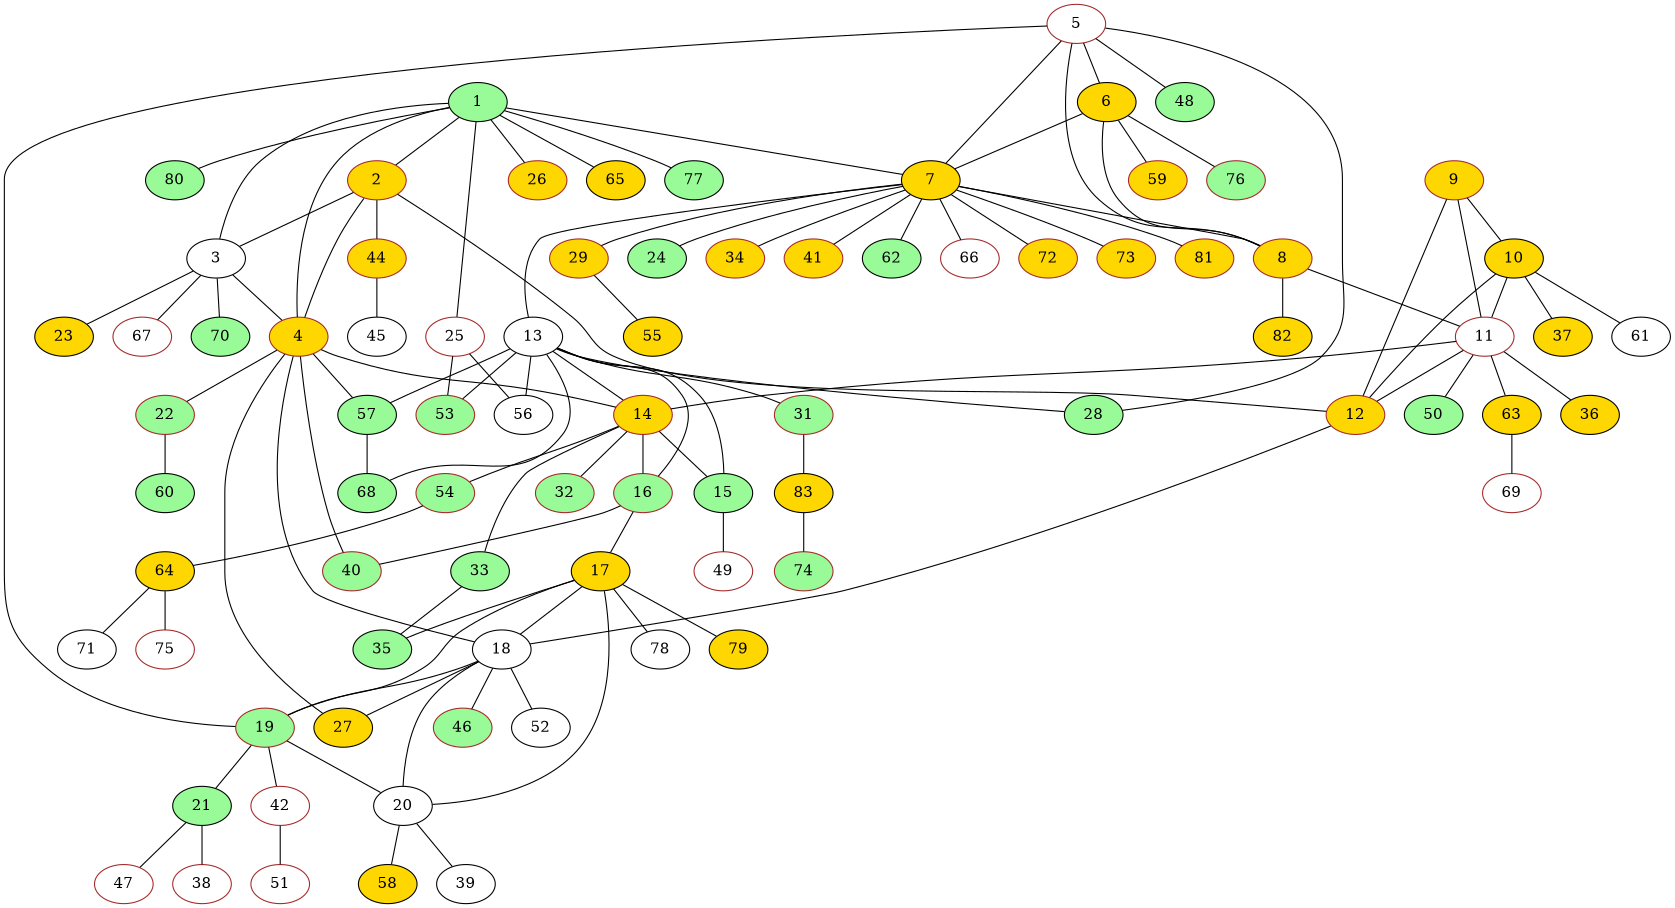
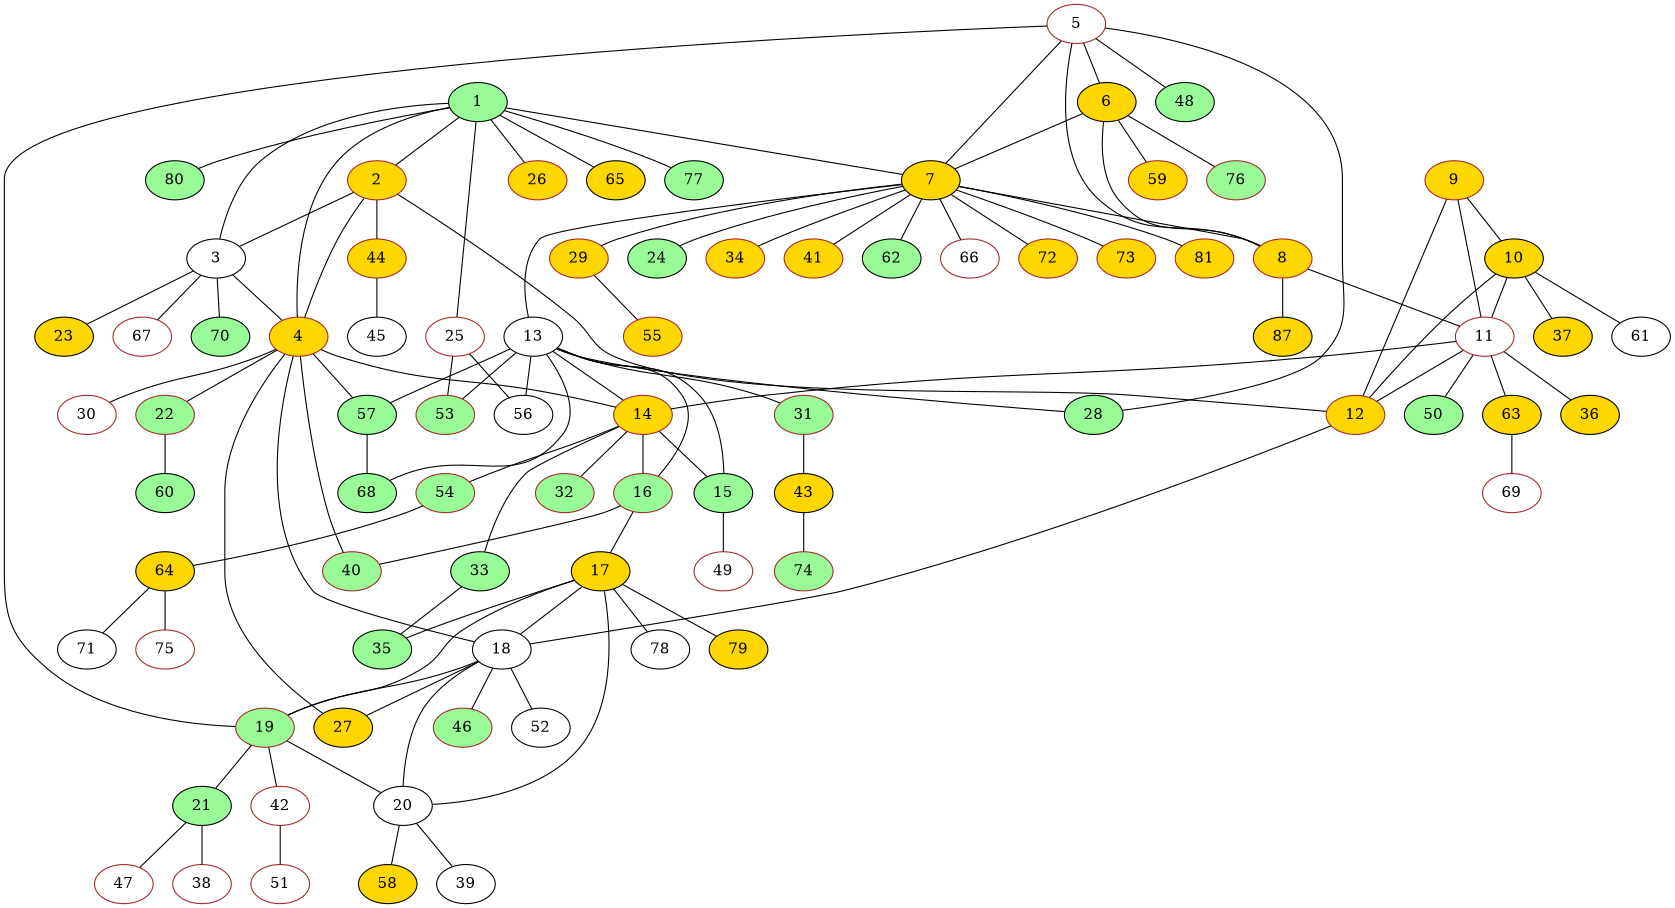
(653, 337) -> (653, 337)
(1283, 337) -> (1283, 337)
none -> (87, 415)
(804, 493) -> (804, 493)
